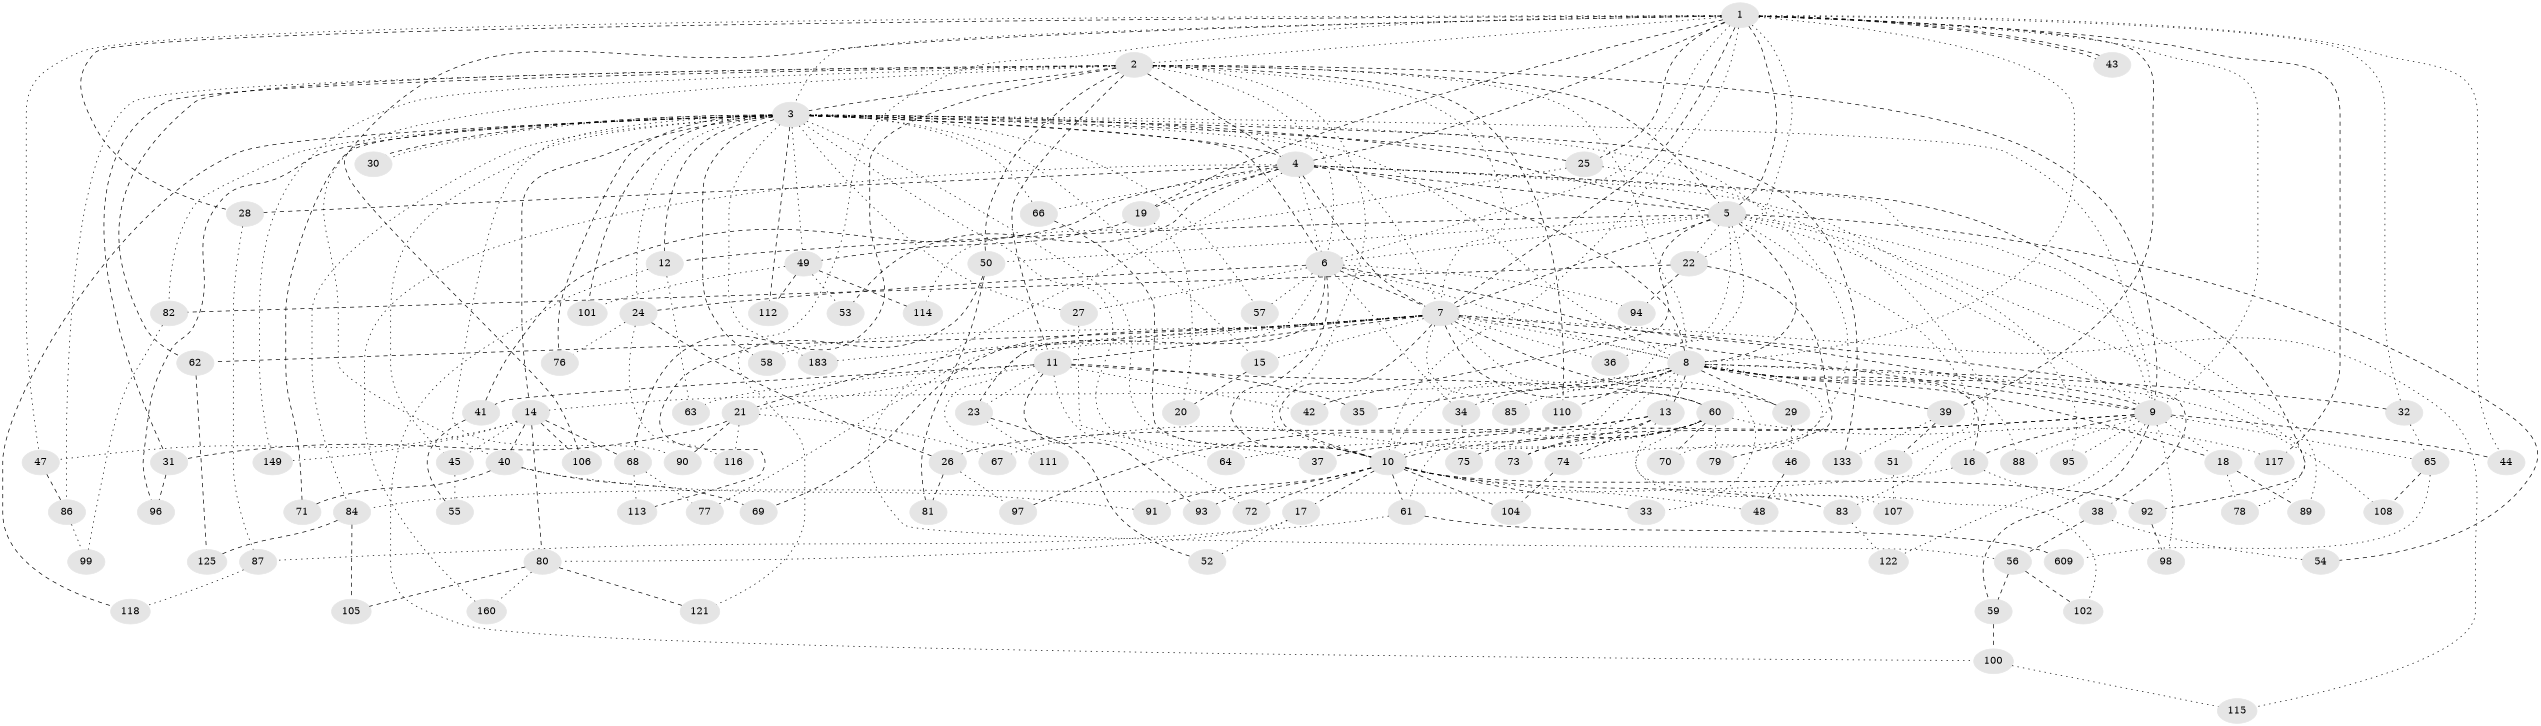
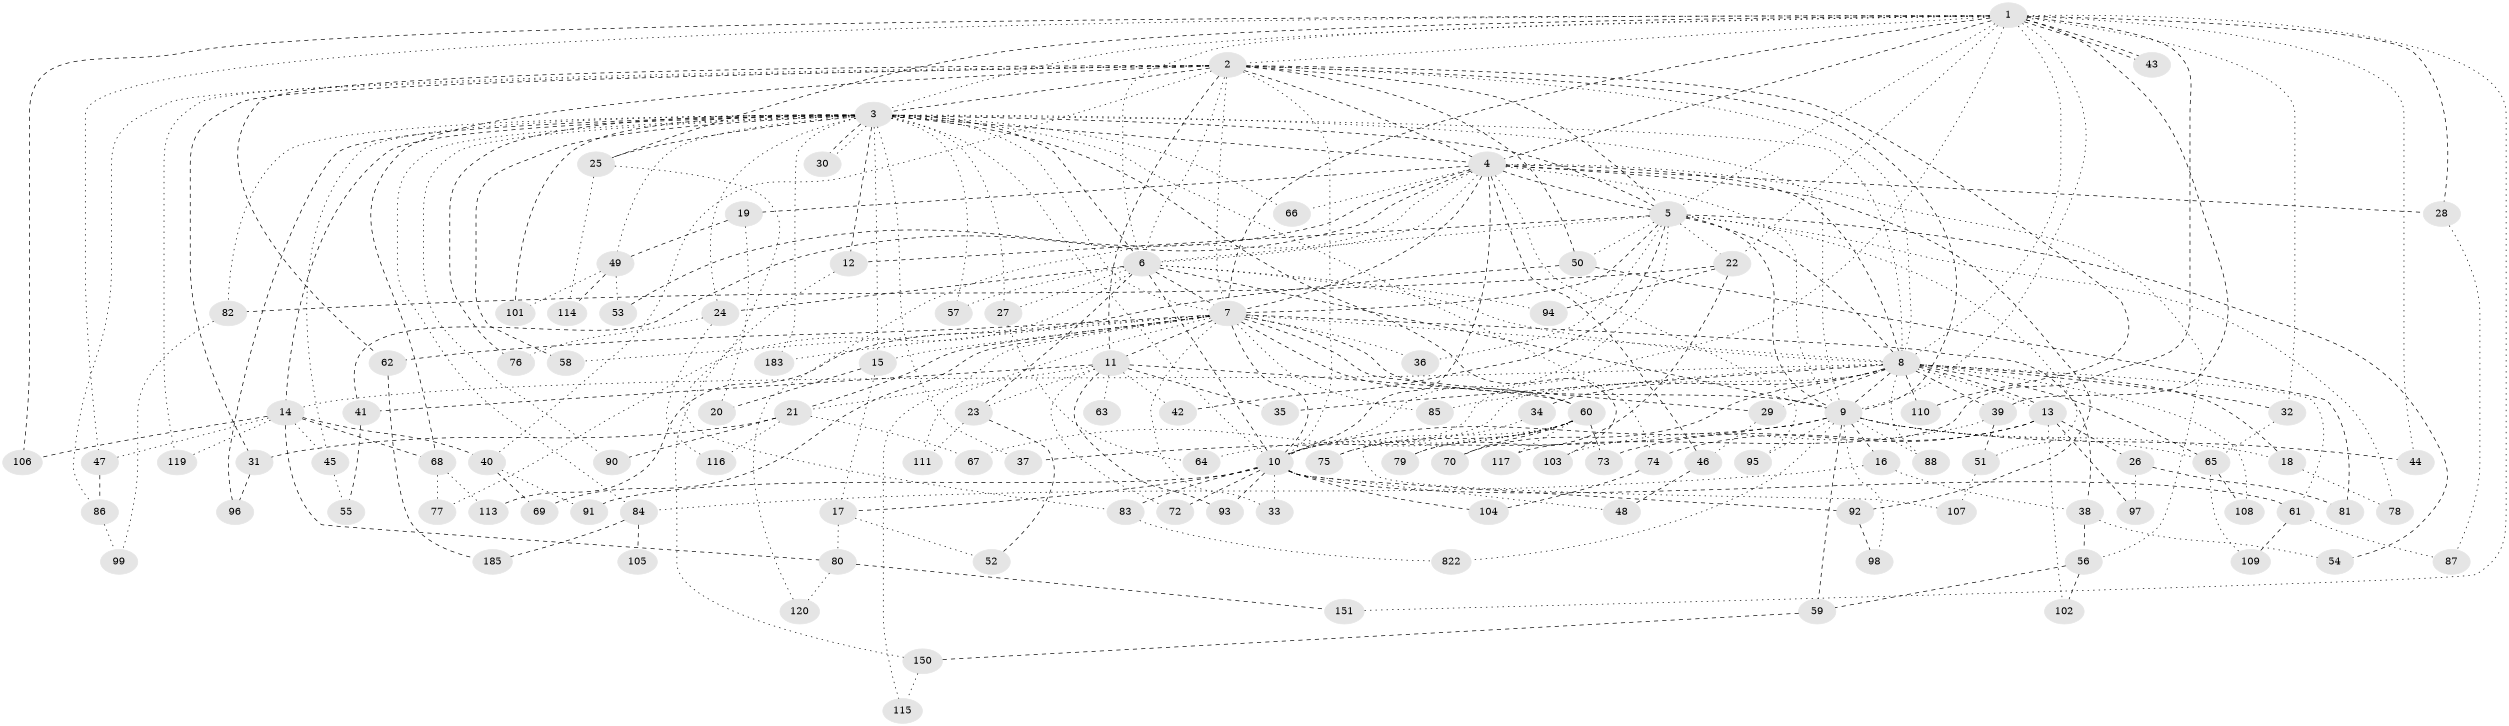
(1448, 92) -> none
(1776, 118) -> (1846, 110)
(1948, 298) -> (1774, 292)
(768, 313) -> none
none -> (1594, 319)
(677, 332) -> none
(1392, 339) -> none
(1866, 377) -> (2041, 391)
(1820, 404) -> (1688, 425)
(809, 407) -> none
(1153, 409) -> (1453, 363)
none -> (858, 438)
(273, 462) -> (177, 462)
(1842, 462) -> (1553, 462)
(1556, 496) -> (1275, 487)
(302, 512) -> none
(2306, 512) -> none
(207, 562) -> (493, 562)
(1889, 562) -> (1451, 562)
(2064, 562) -> (2251, 562)
(447, 587) -> none
(130, 612) -> none
(487, 612) -> (800, 612)
(700, 612) -> (1344, 612)
(1994, 661) -> (923, 661)
